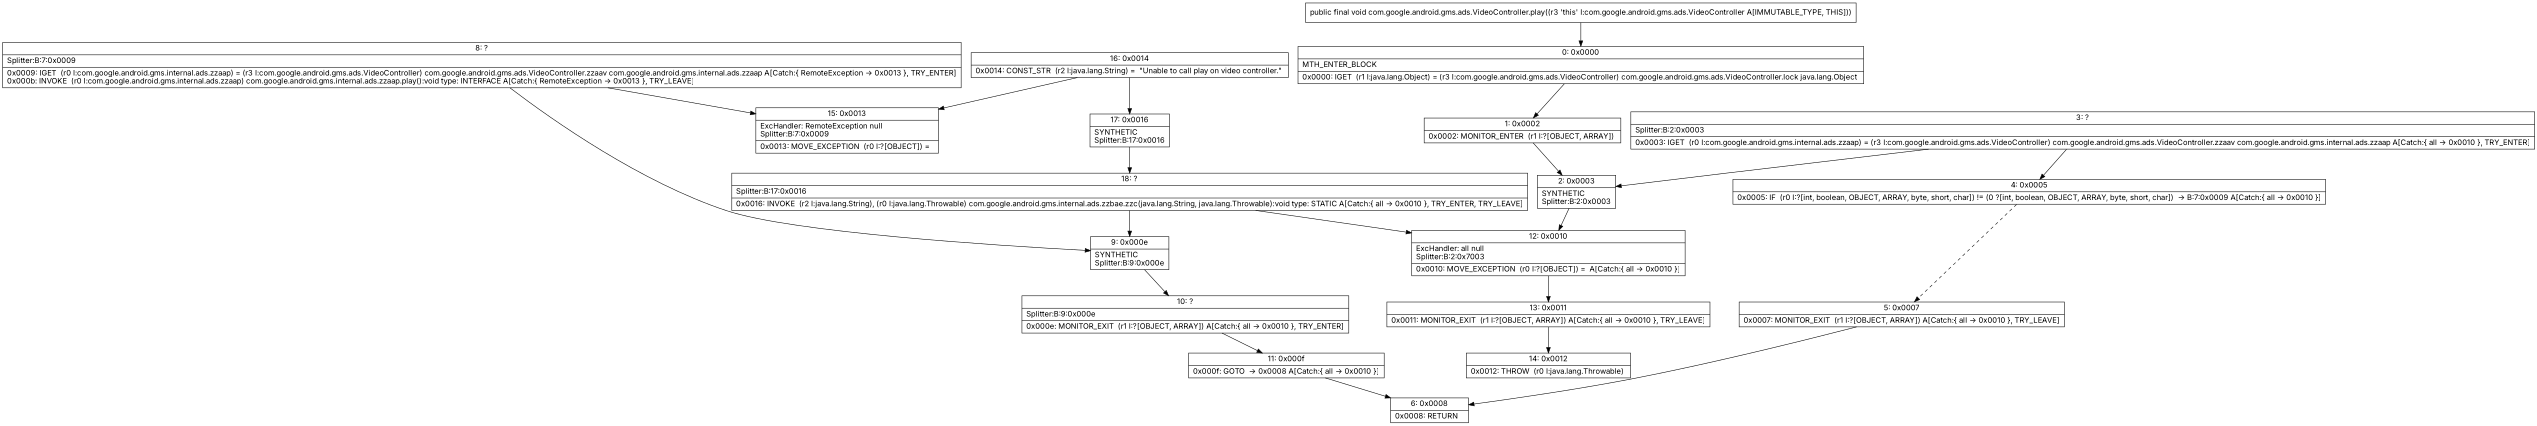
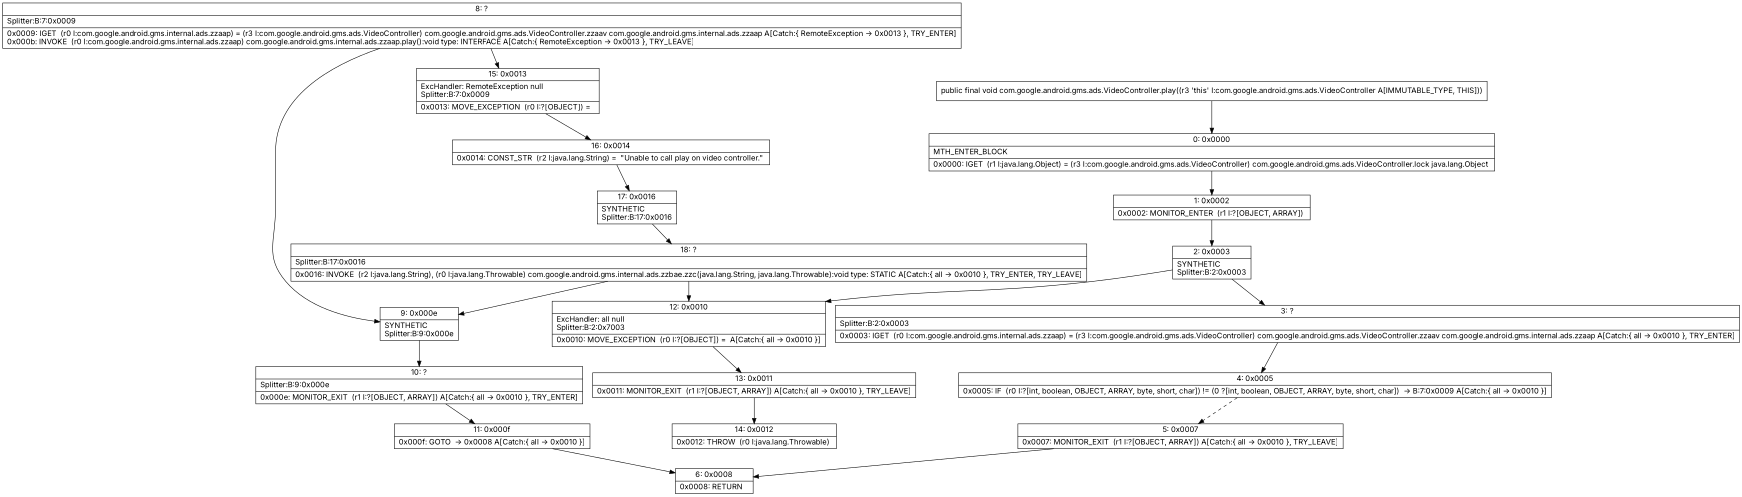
(1011, 93) -> (566, 125)
(1775, 167) -> (1246, 290)
